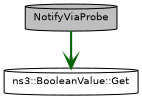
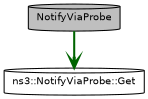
(71, 82) -> (74, 82)
